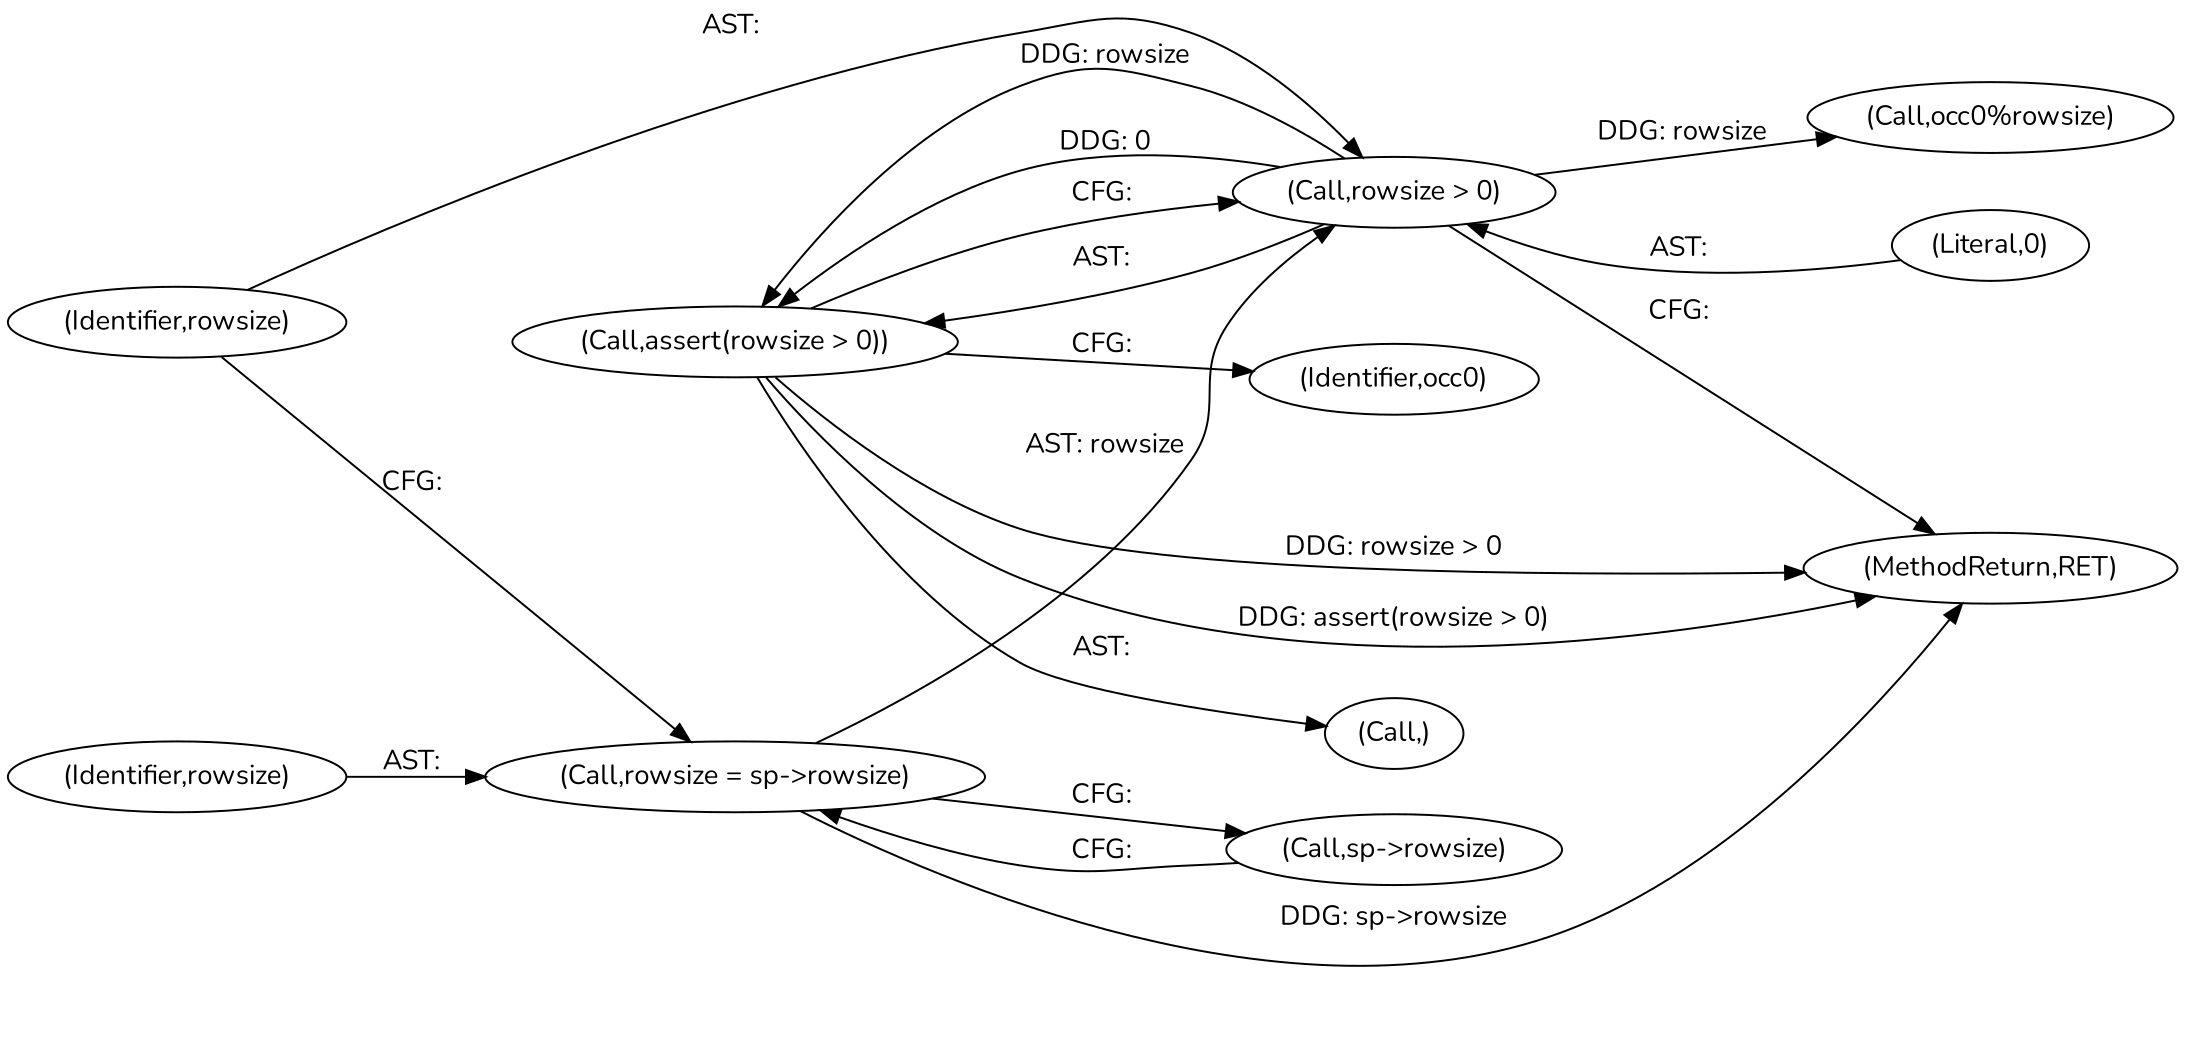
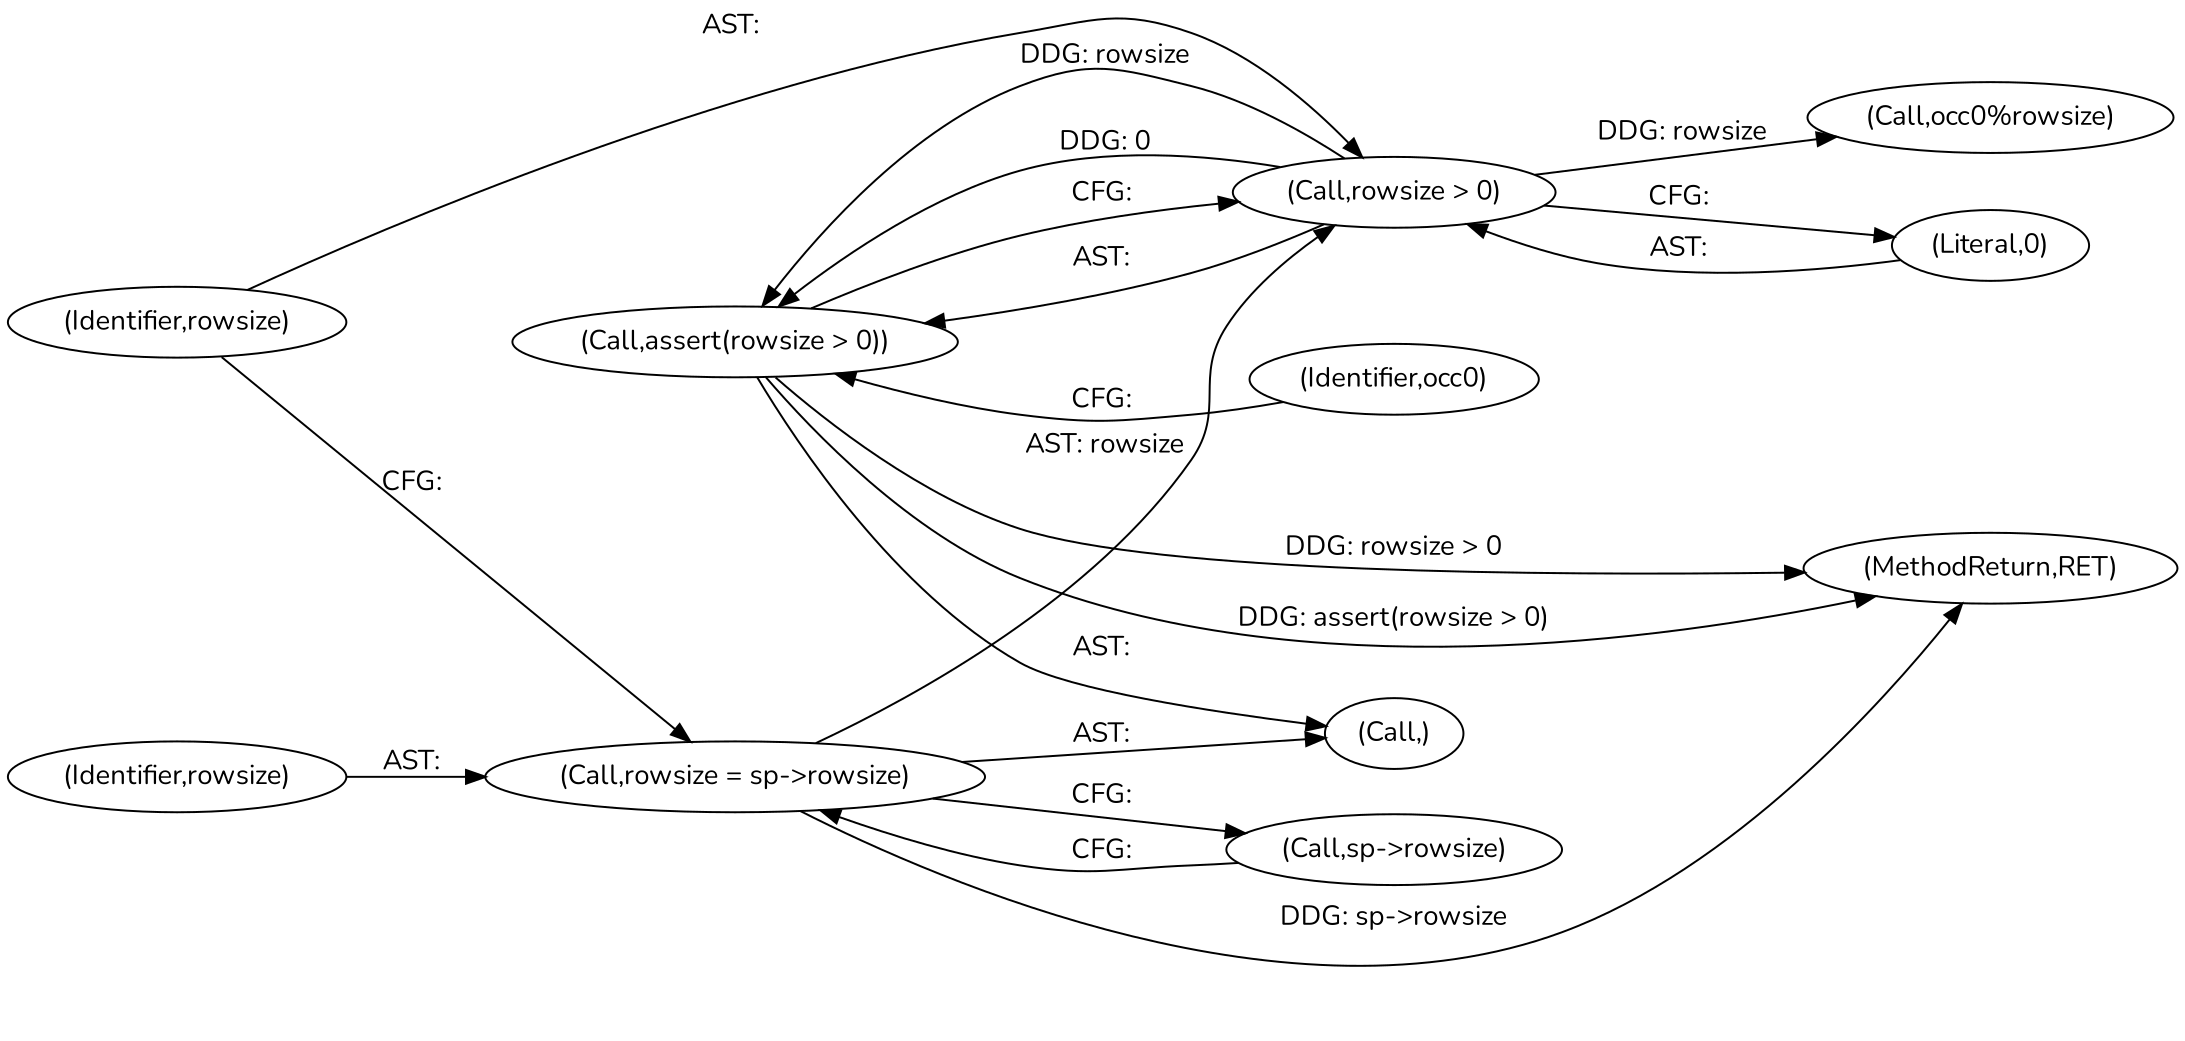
(1089, 362) -> (1068, 420)
(1683, 374) -> (1709, 220)
none -> (1134, 751)
